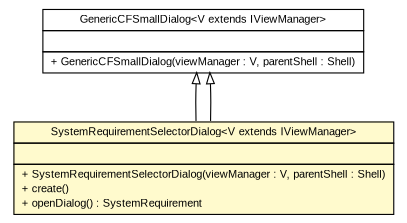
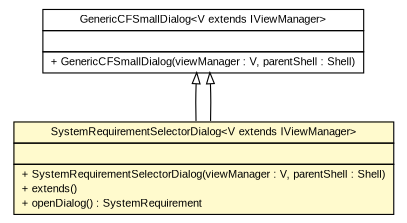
(46, 189) -> (50, 189)
